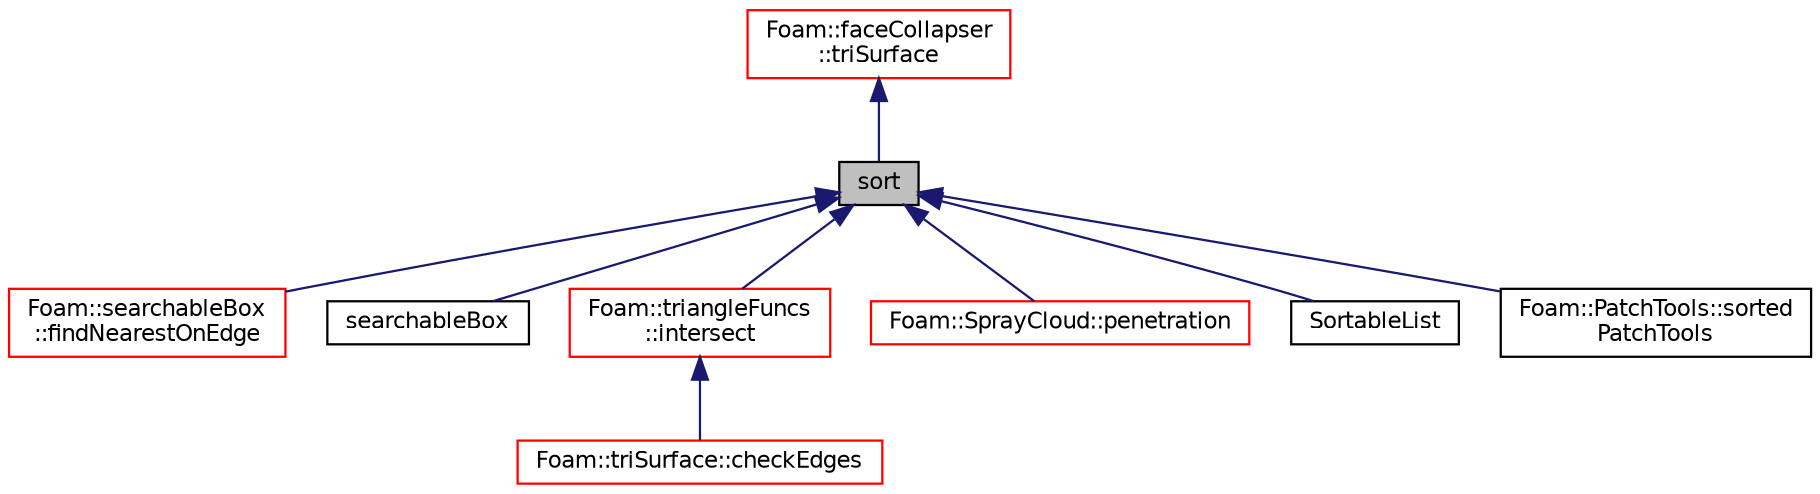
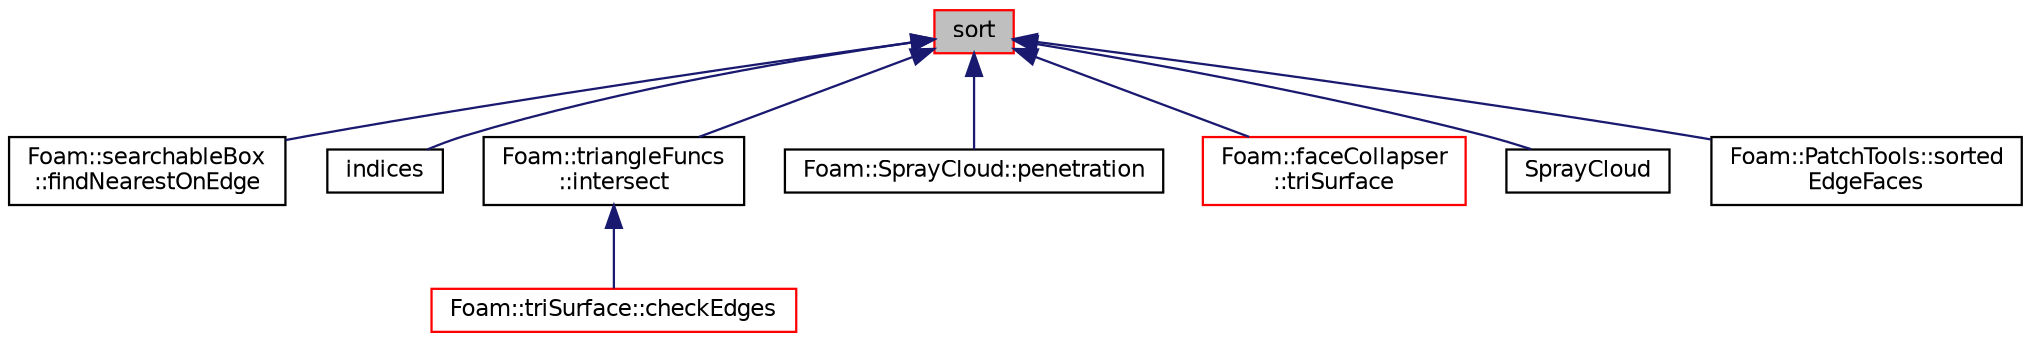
(879, 131) -> (1142, 97)
(879, 183) -> (974, 32)
(147, 323) -> (147, 171)
(428, 323) -> (385, 171)
(700, 323) -> (614, 171)
(1060, 323) -> (974, 171)
(1375, 323) -> (1588, 171)
(1656, 323) -> (1867, 171)
